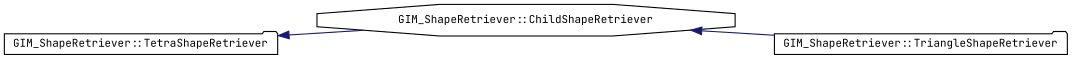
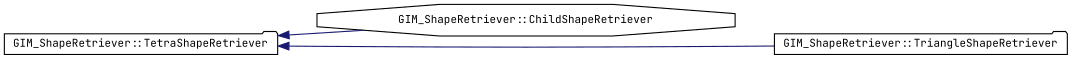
(738, 33) -> (532, 47)
